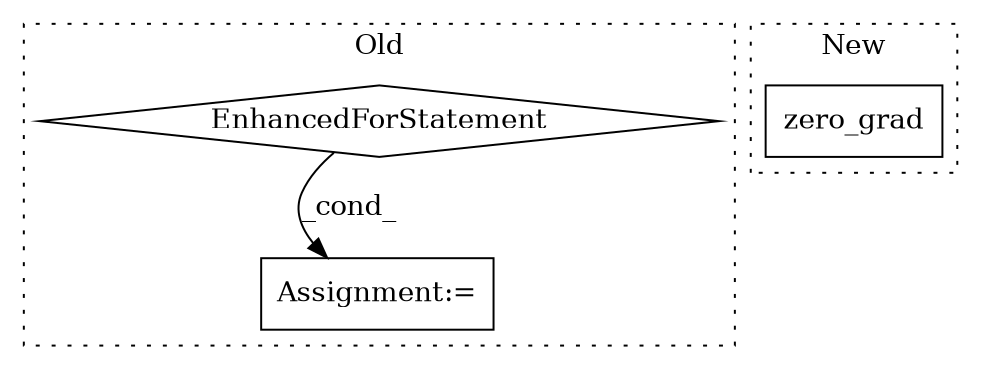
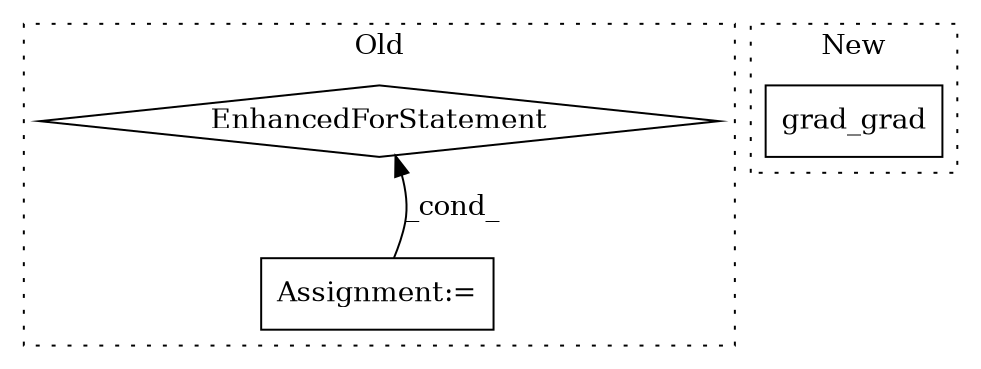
(854, 121) -> (854, 121)
(301, 194) -> (406, 217)
